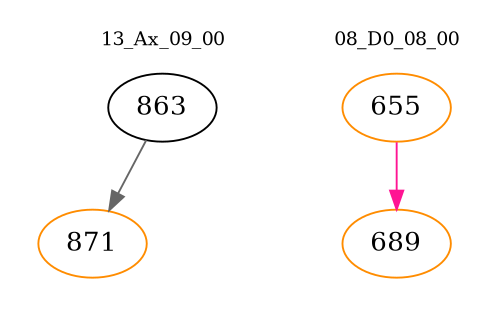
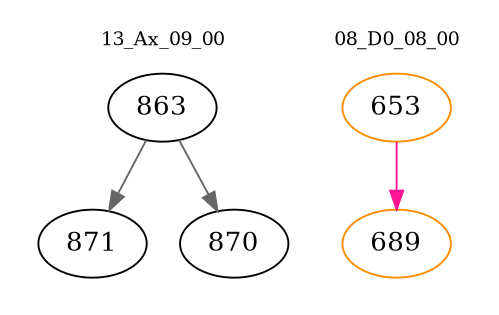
(397, 108) -> (397, 108)
(93, 244) -> (93, 244)
none -> (234, 244)
